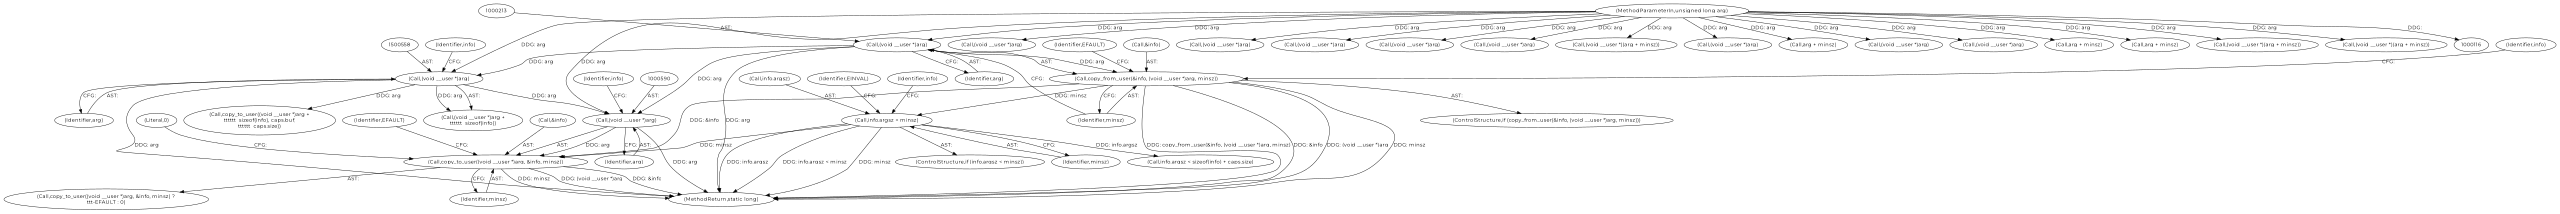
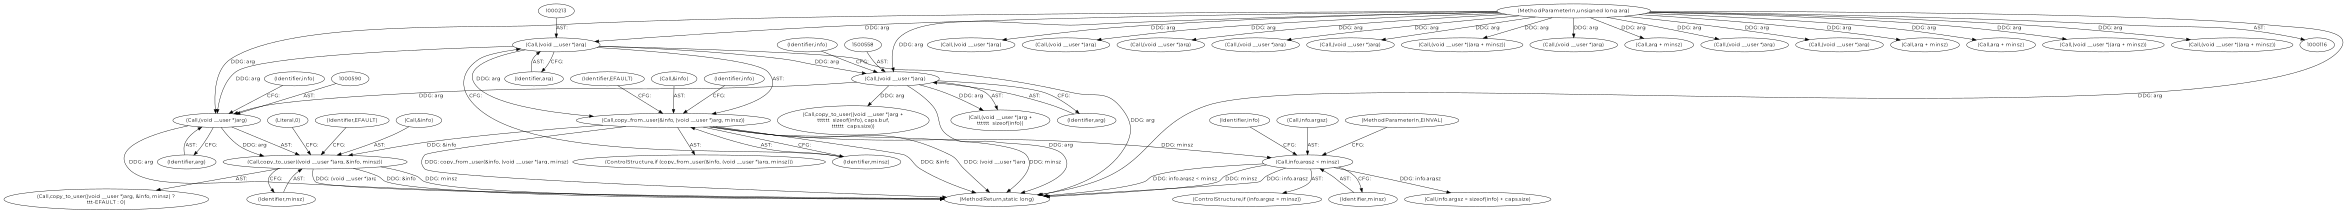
(2416, 28) -> (2260, 28)
(844, 79) -> (1402, 120)
none -> (2033, 96)
(708, 141) -> none
